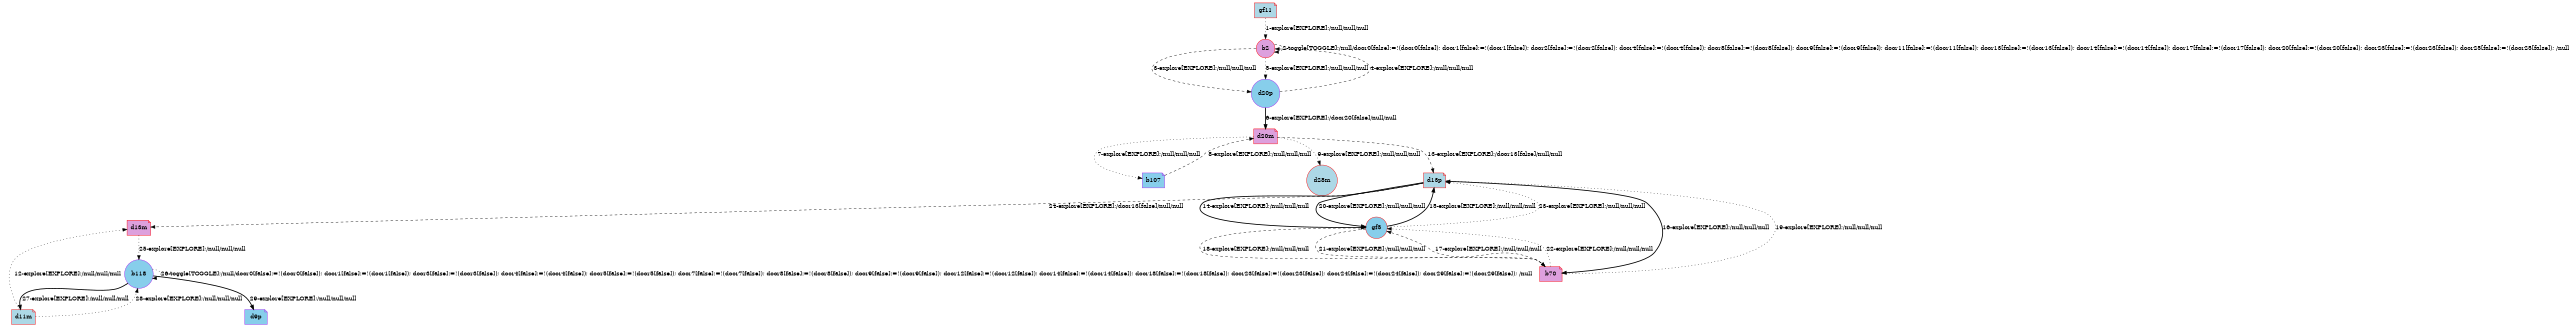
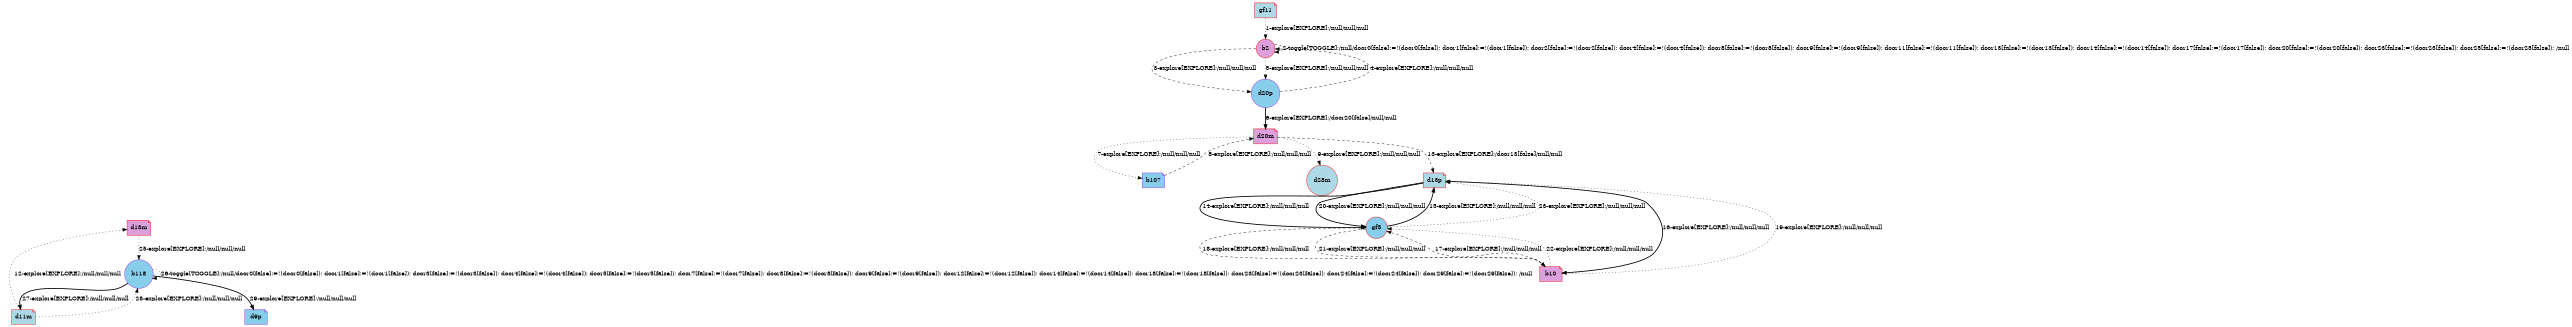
(790, 210) -> none
(1551, 274) -> (1551, 274)
